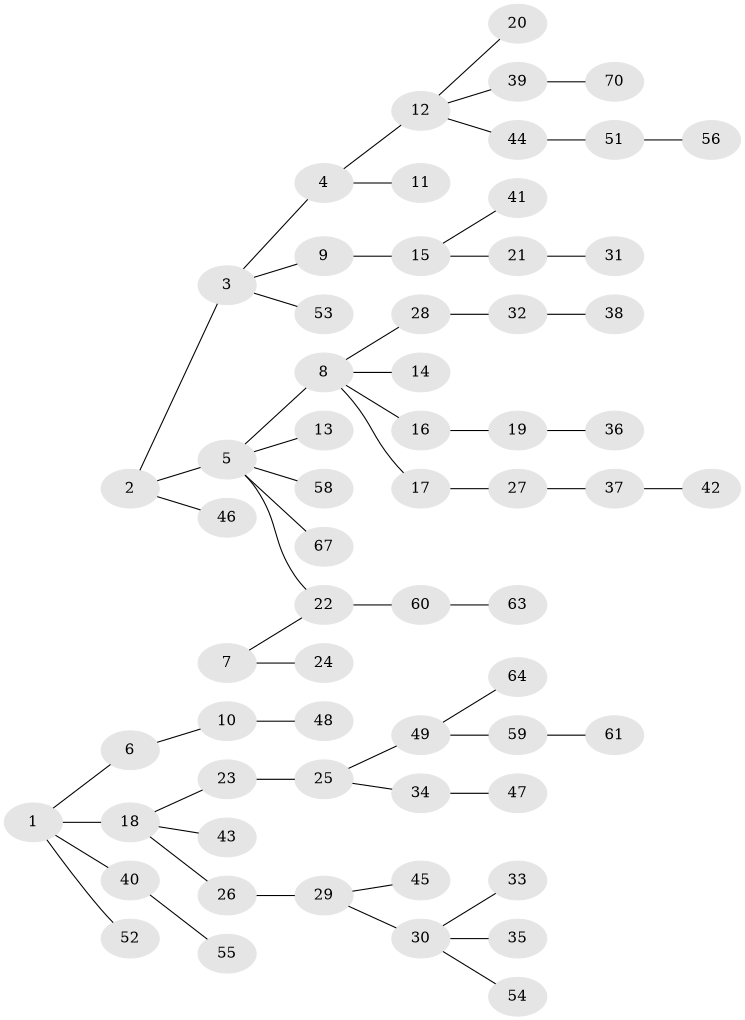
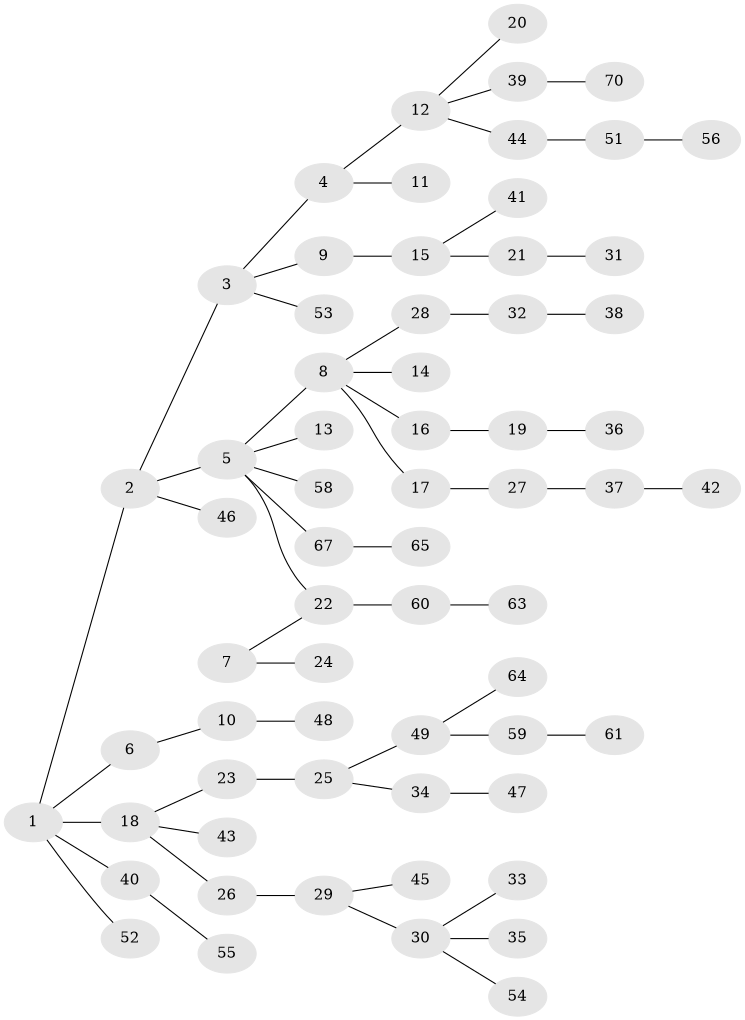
none -> (421, 547)
none -> (82, 656)
